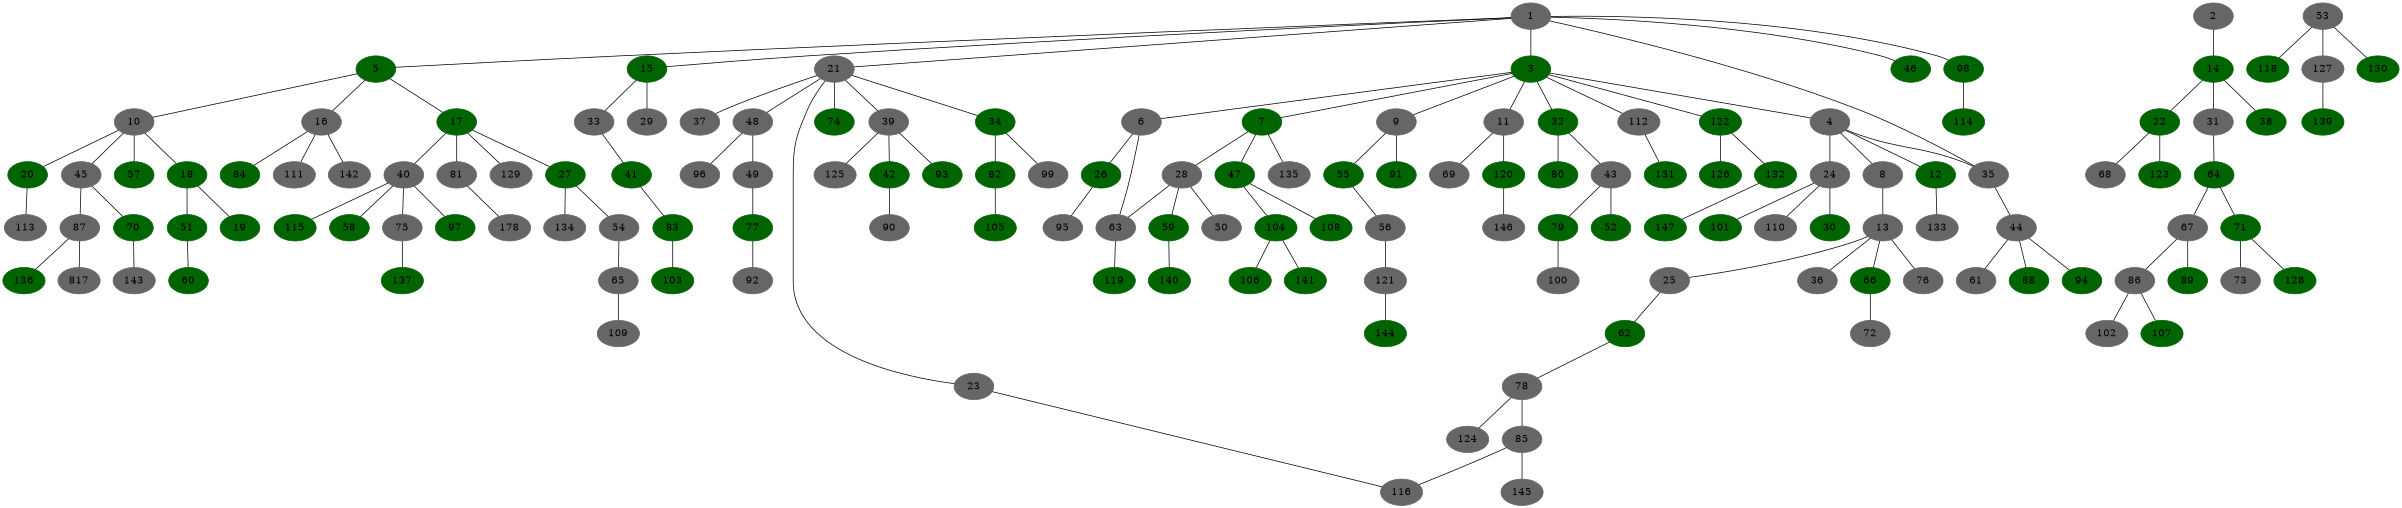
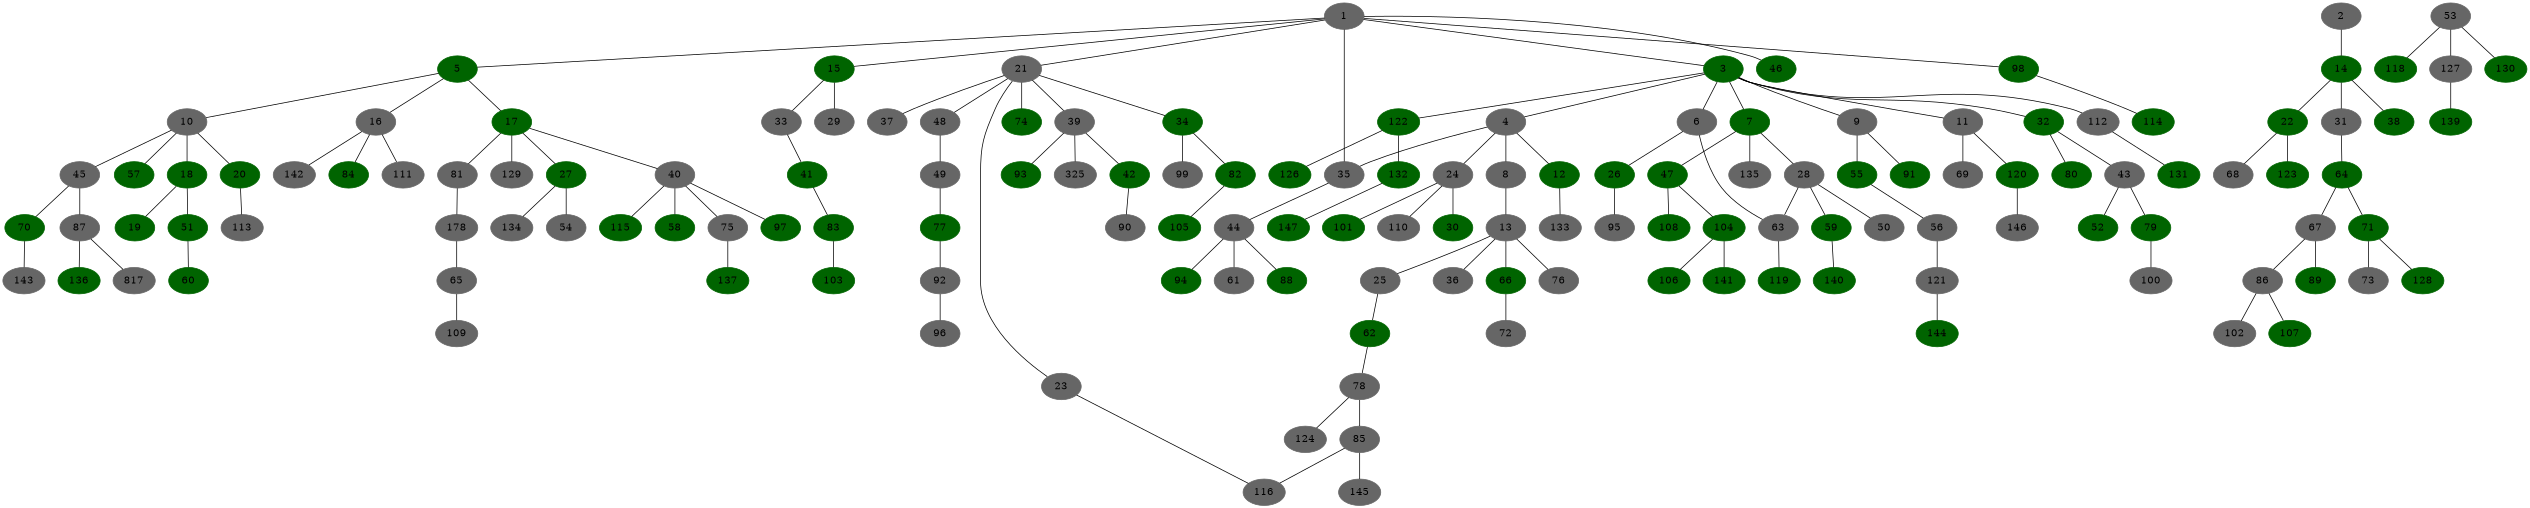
(726, 148) -> (940, 307)
(835, 175) -> (1075, 175)
(619, 254) -> (457, 254)
